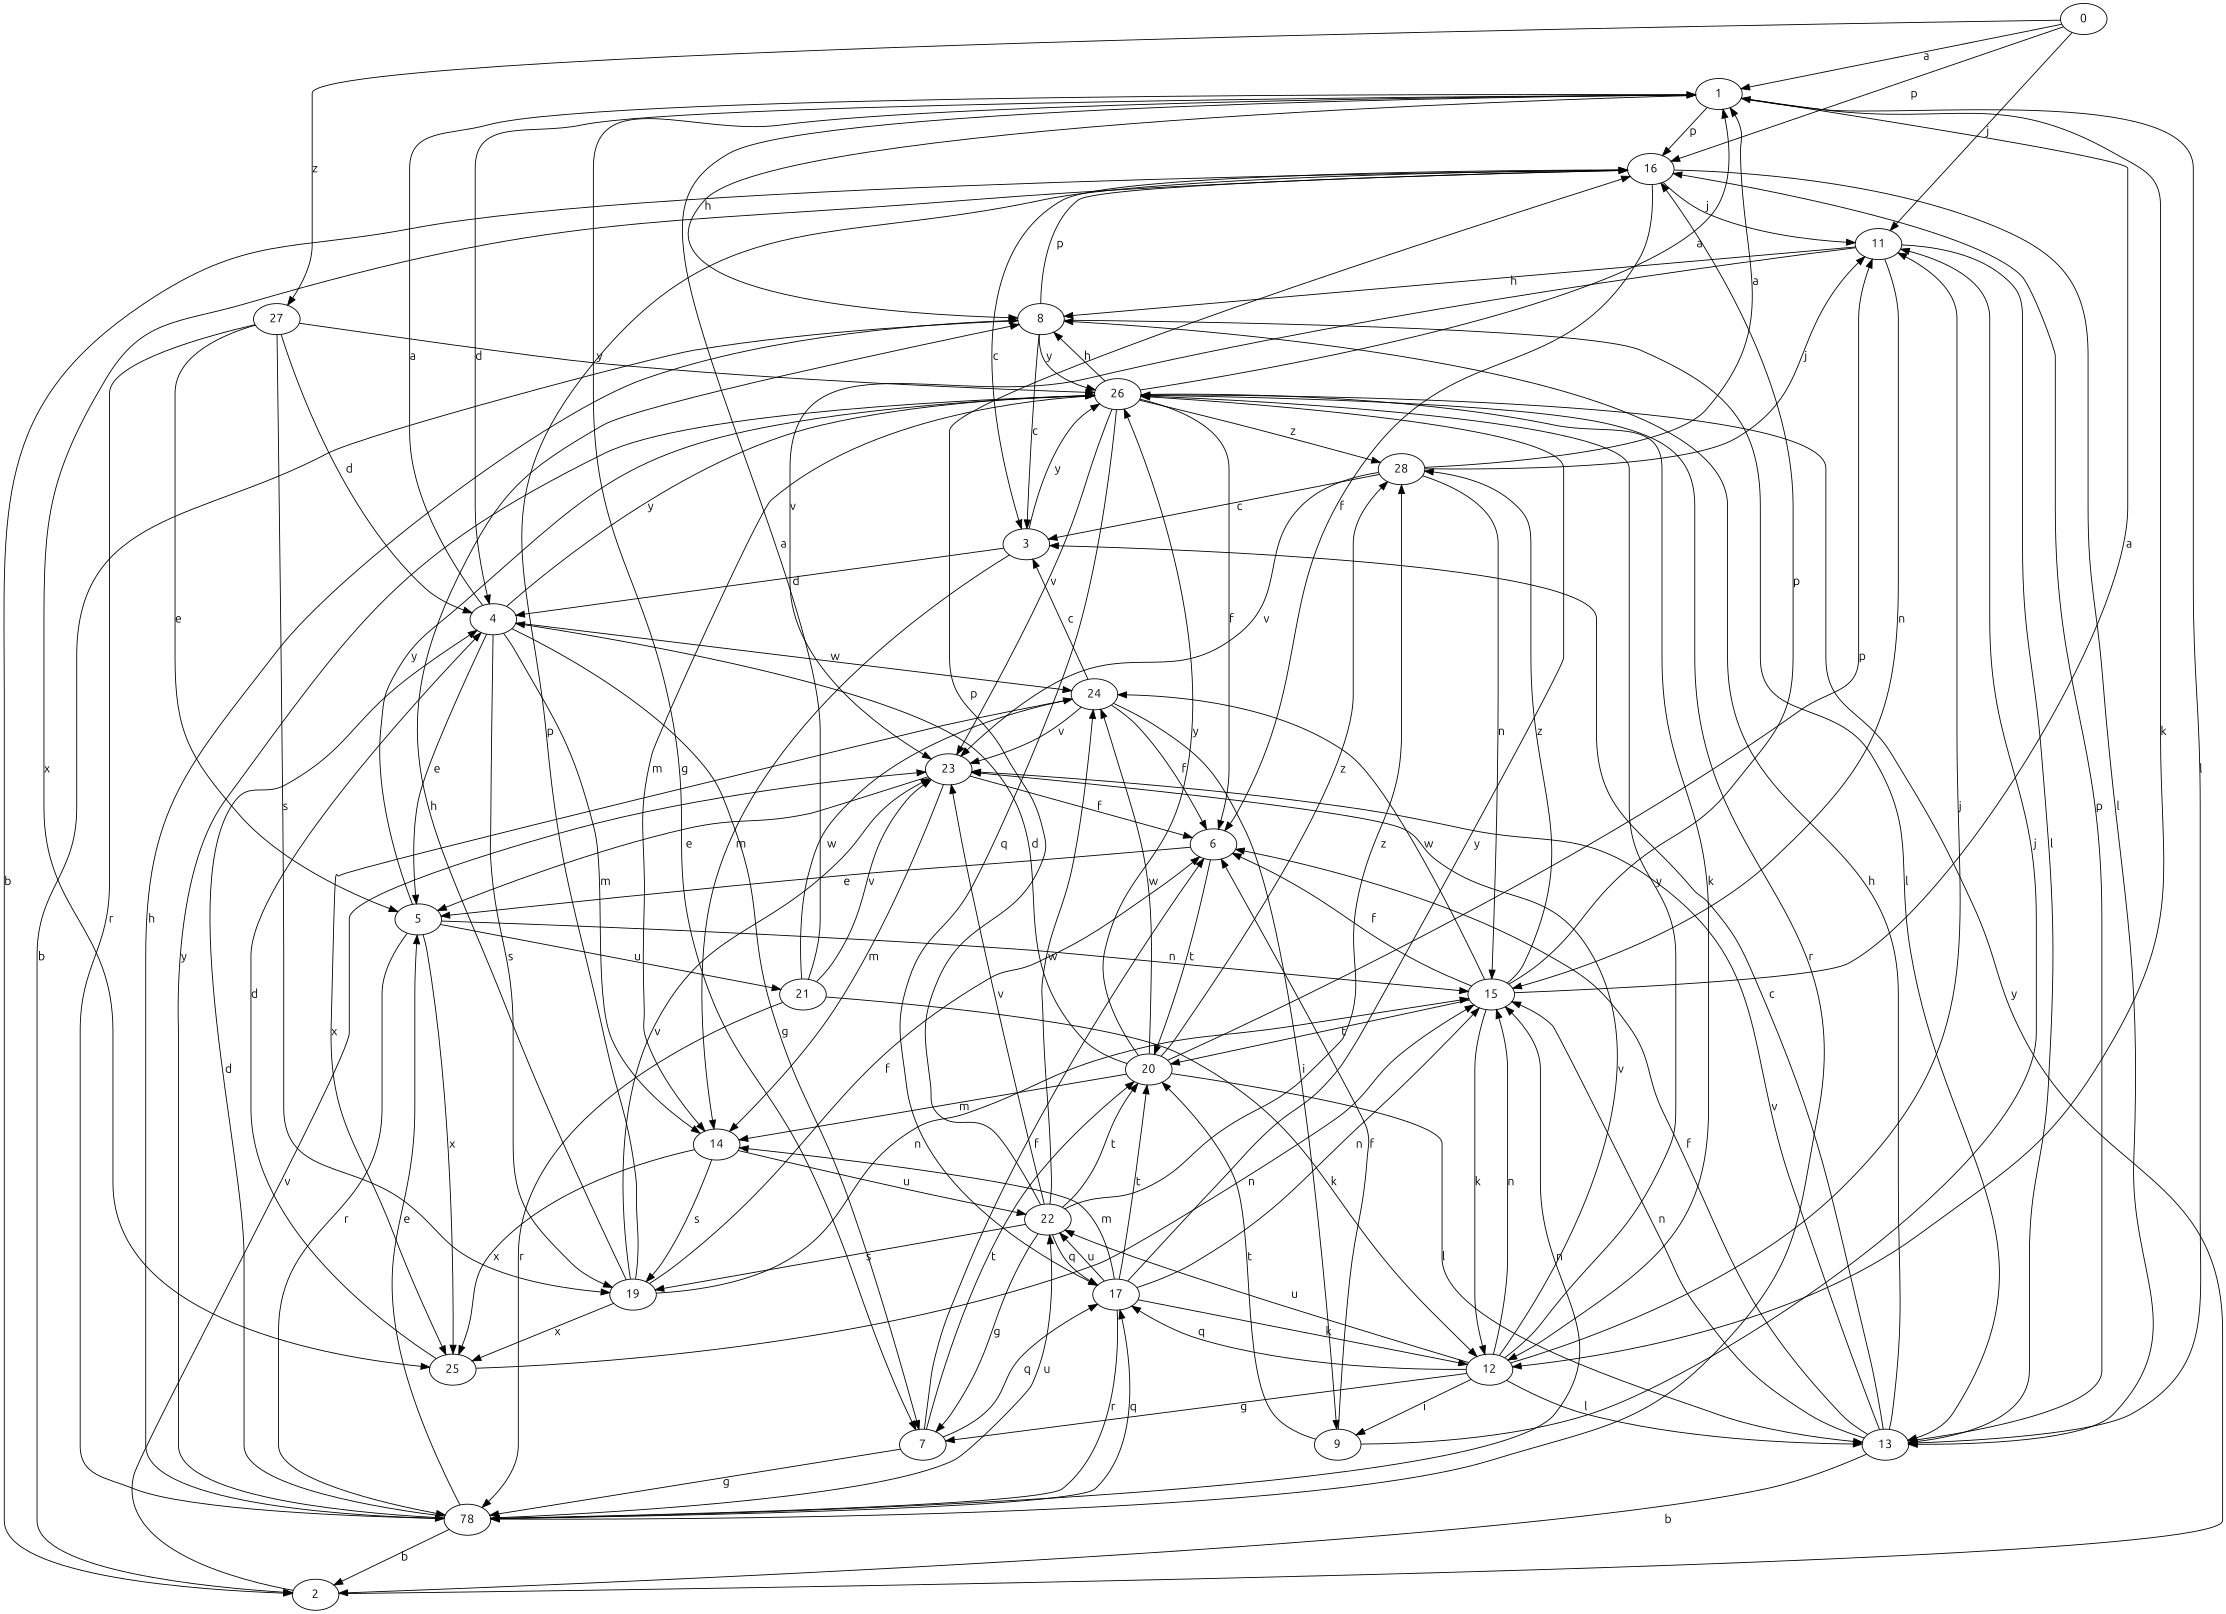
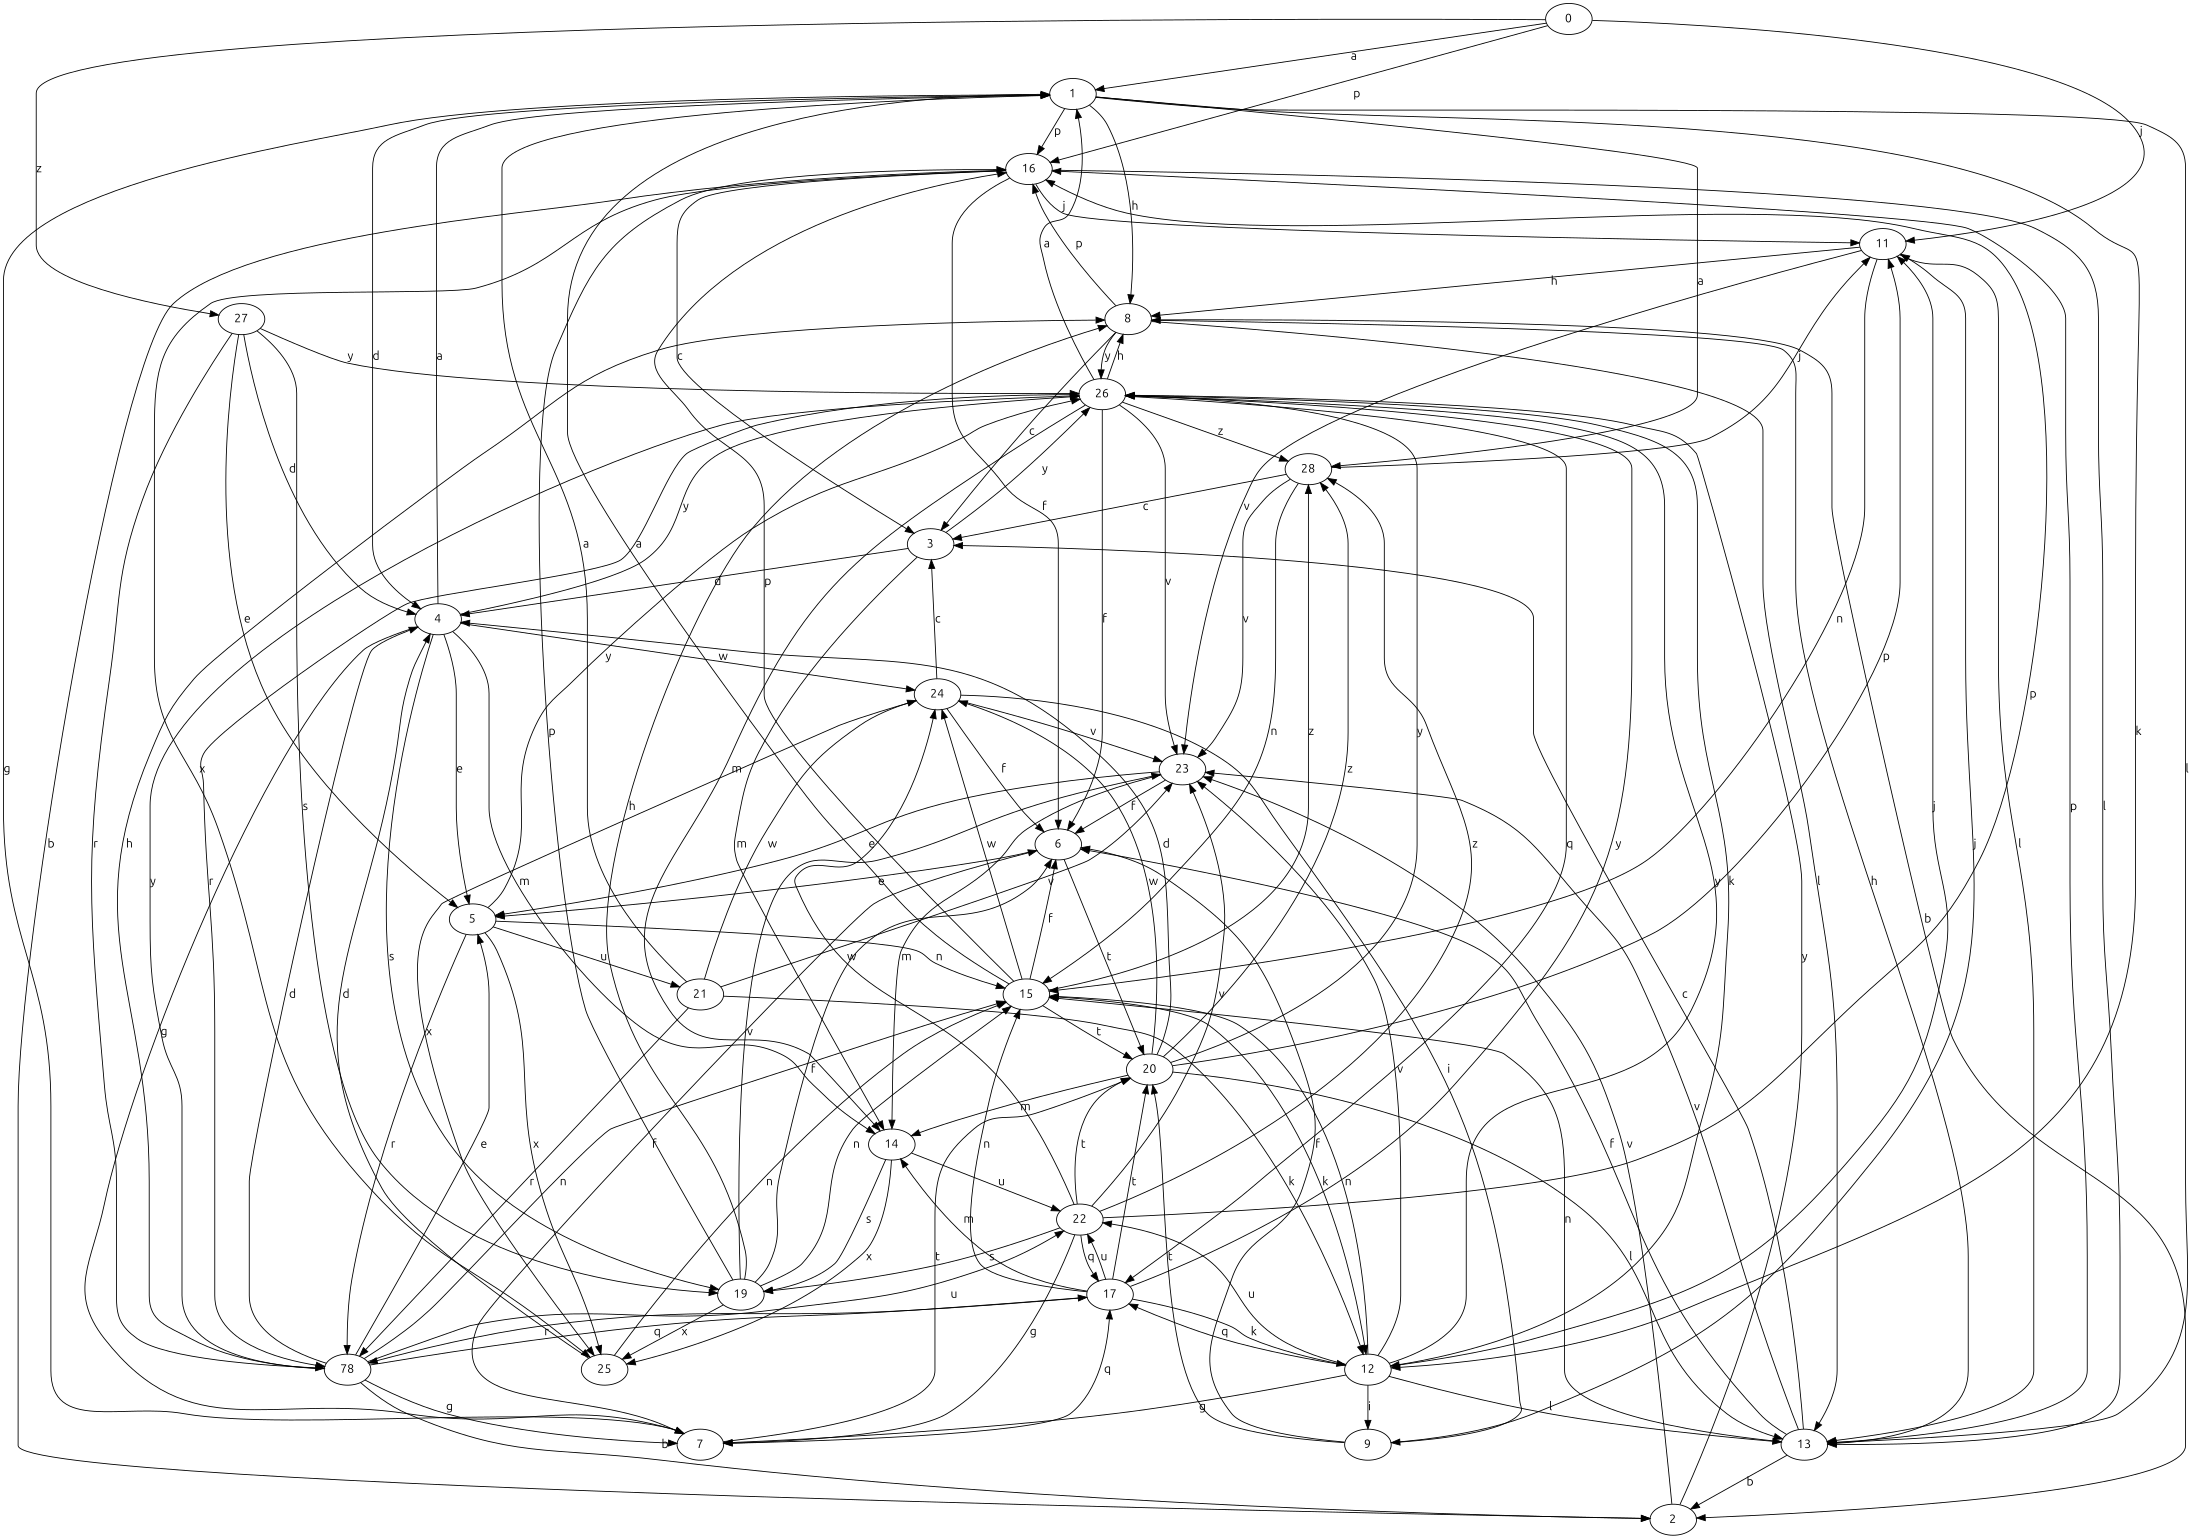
(1711, 403) -> (1692, 167)
(699, 1482) -> (513, 1428)
